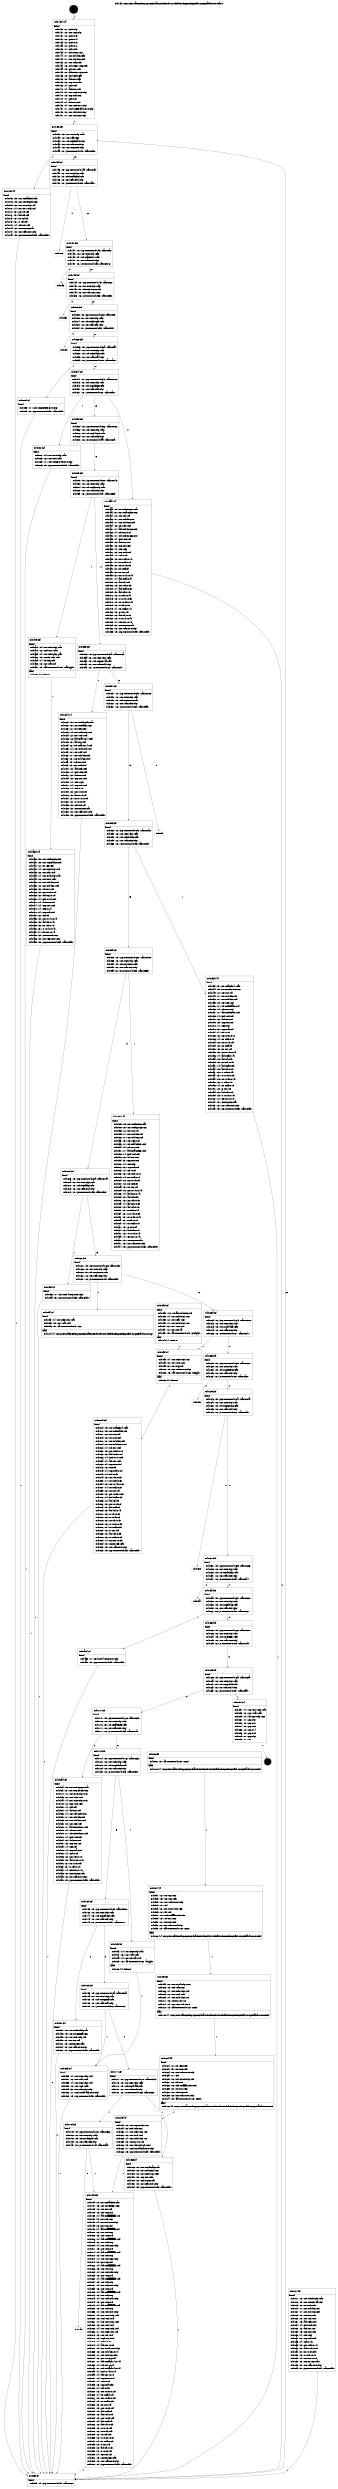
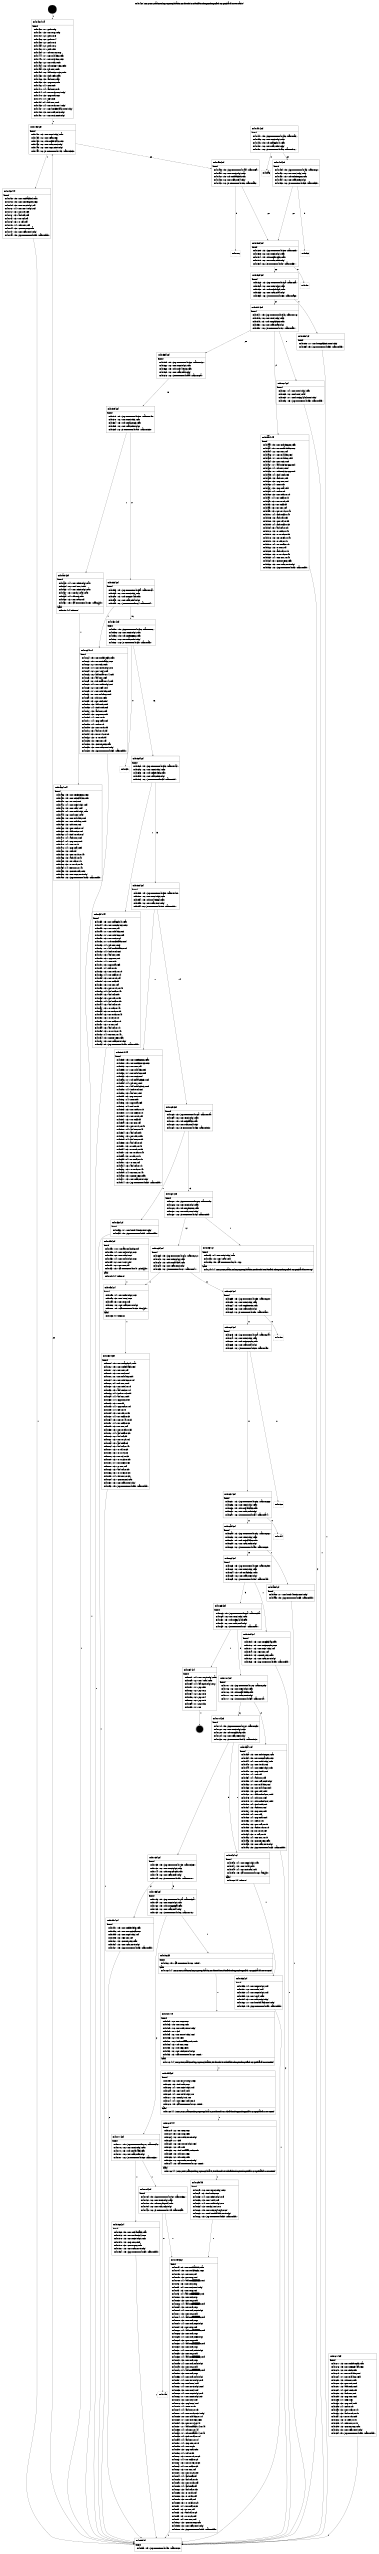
(81, 213) -> (255, 213)
none -> (266, 1648)
(105, 2038) -> (195, 1934)
